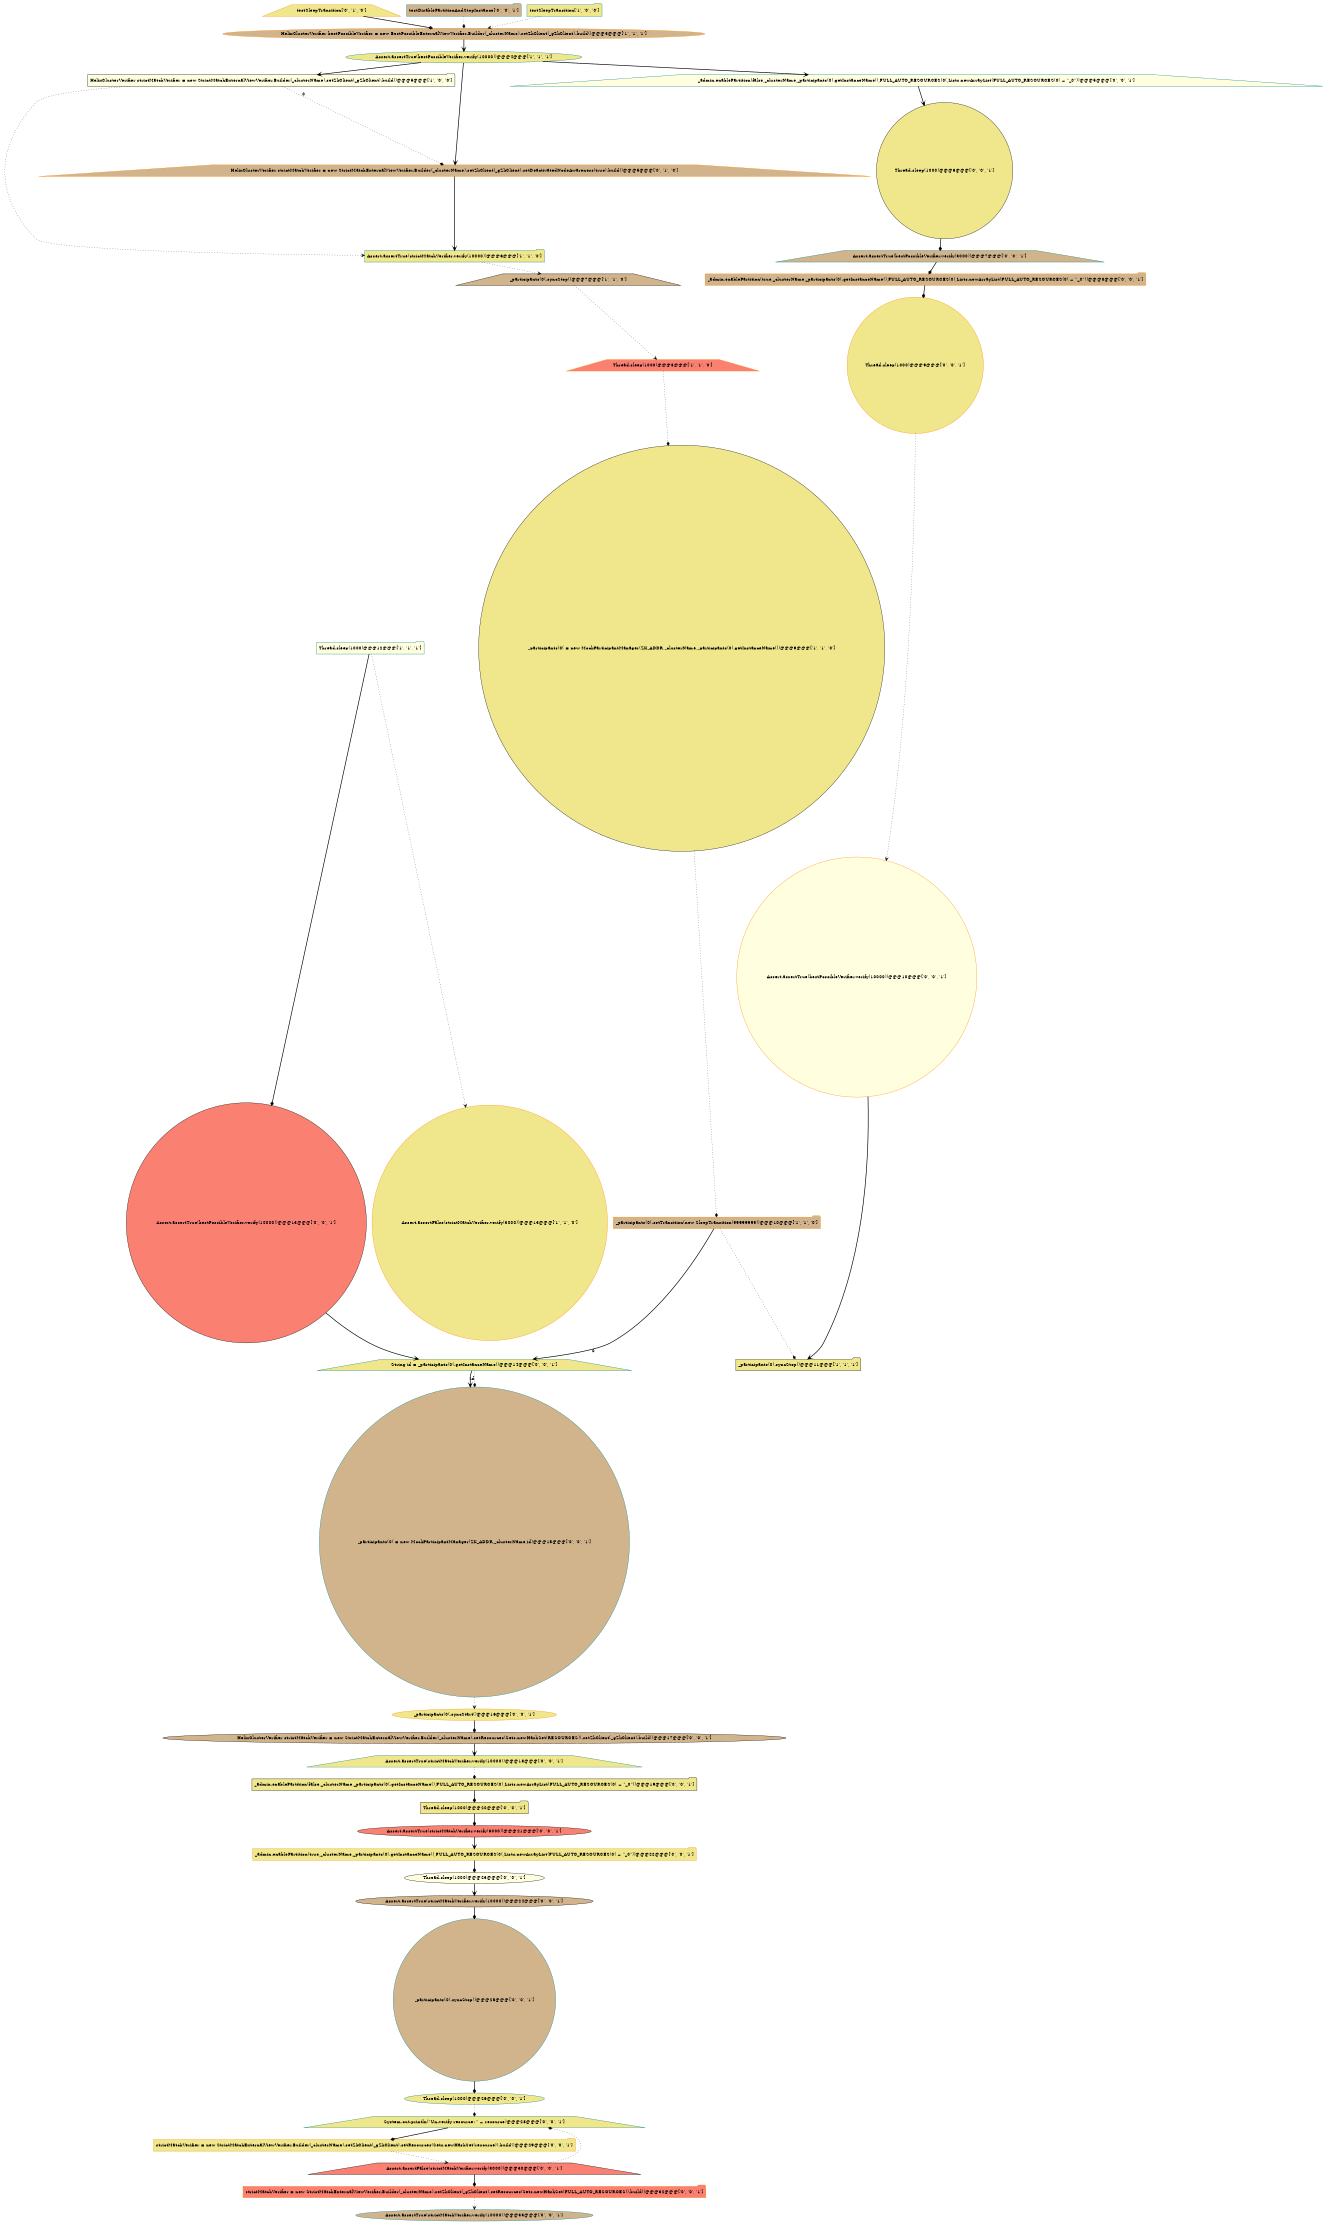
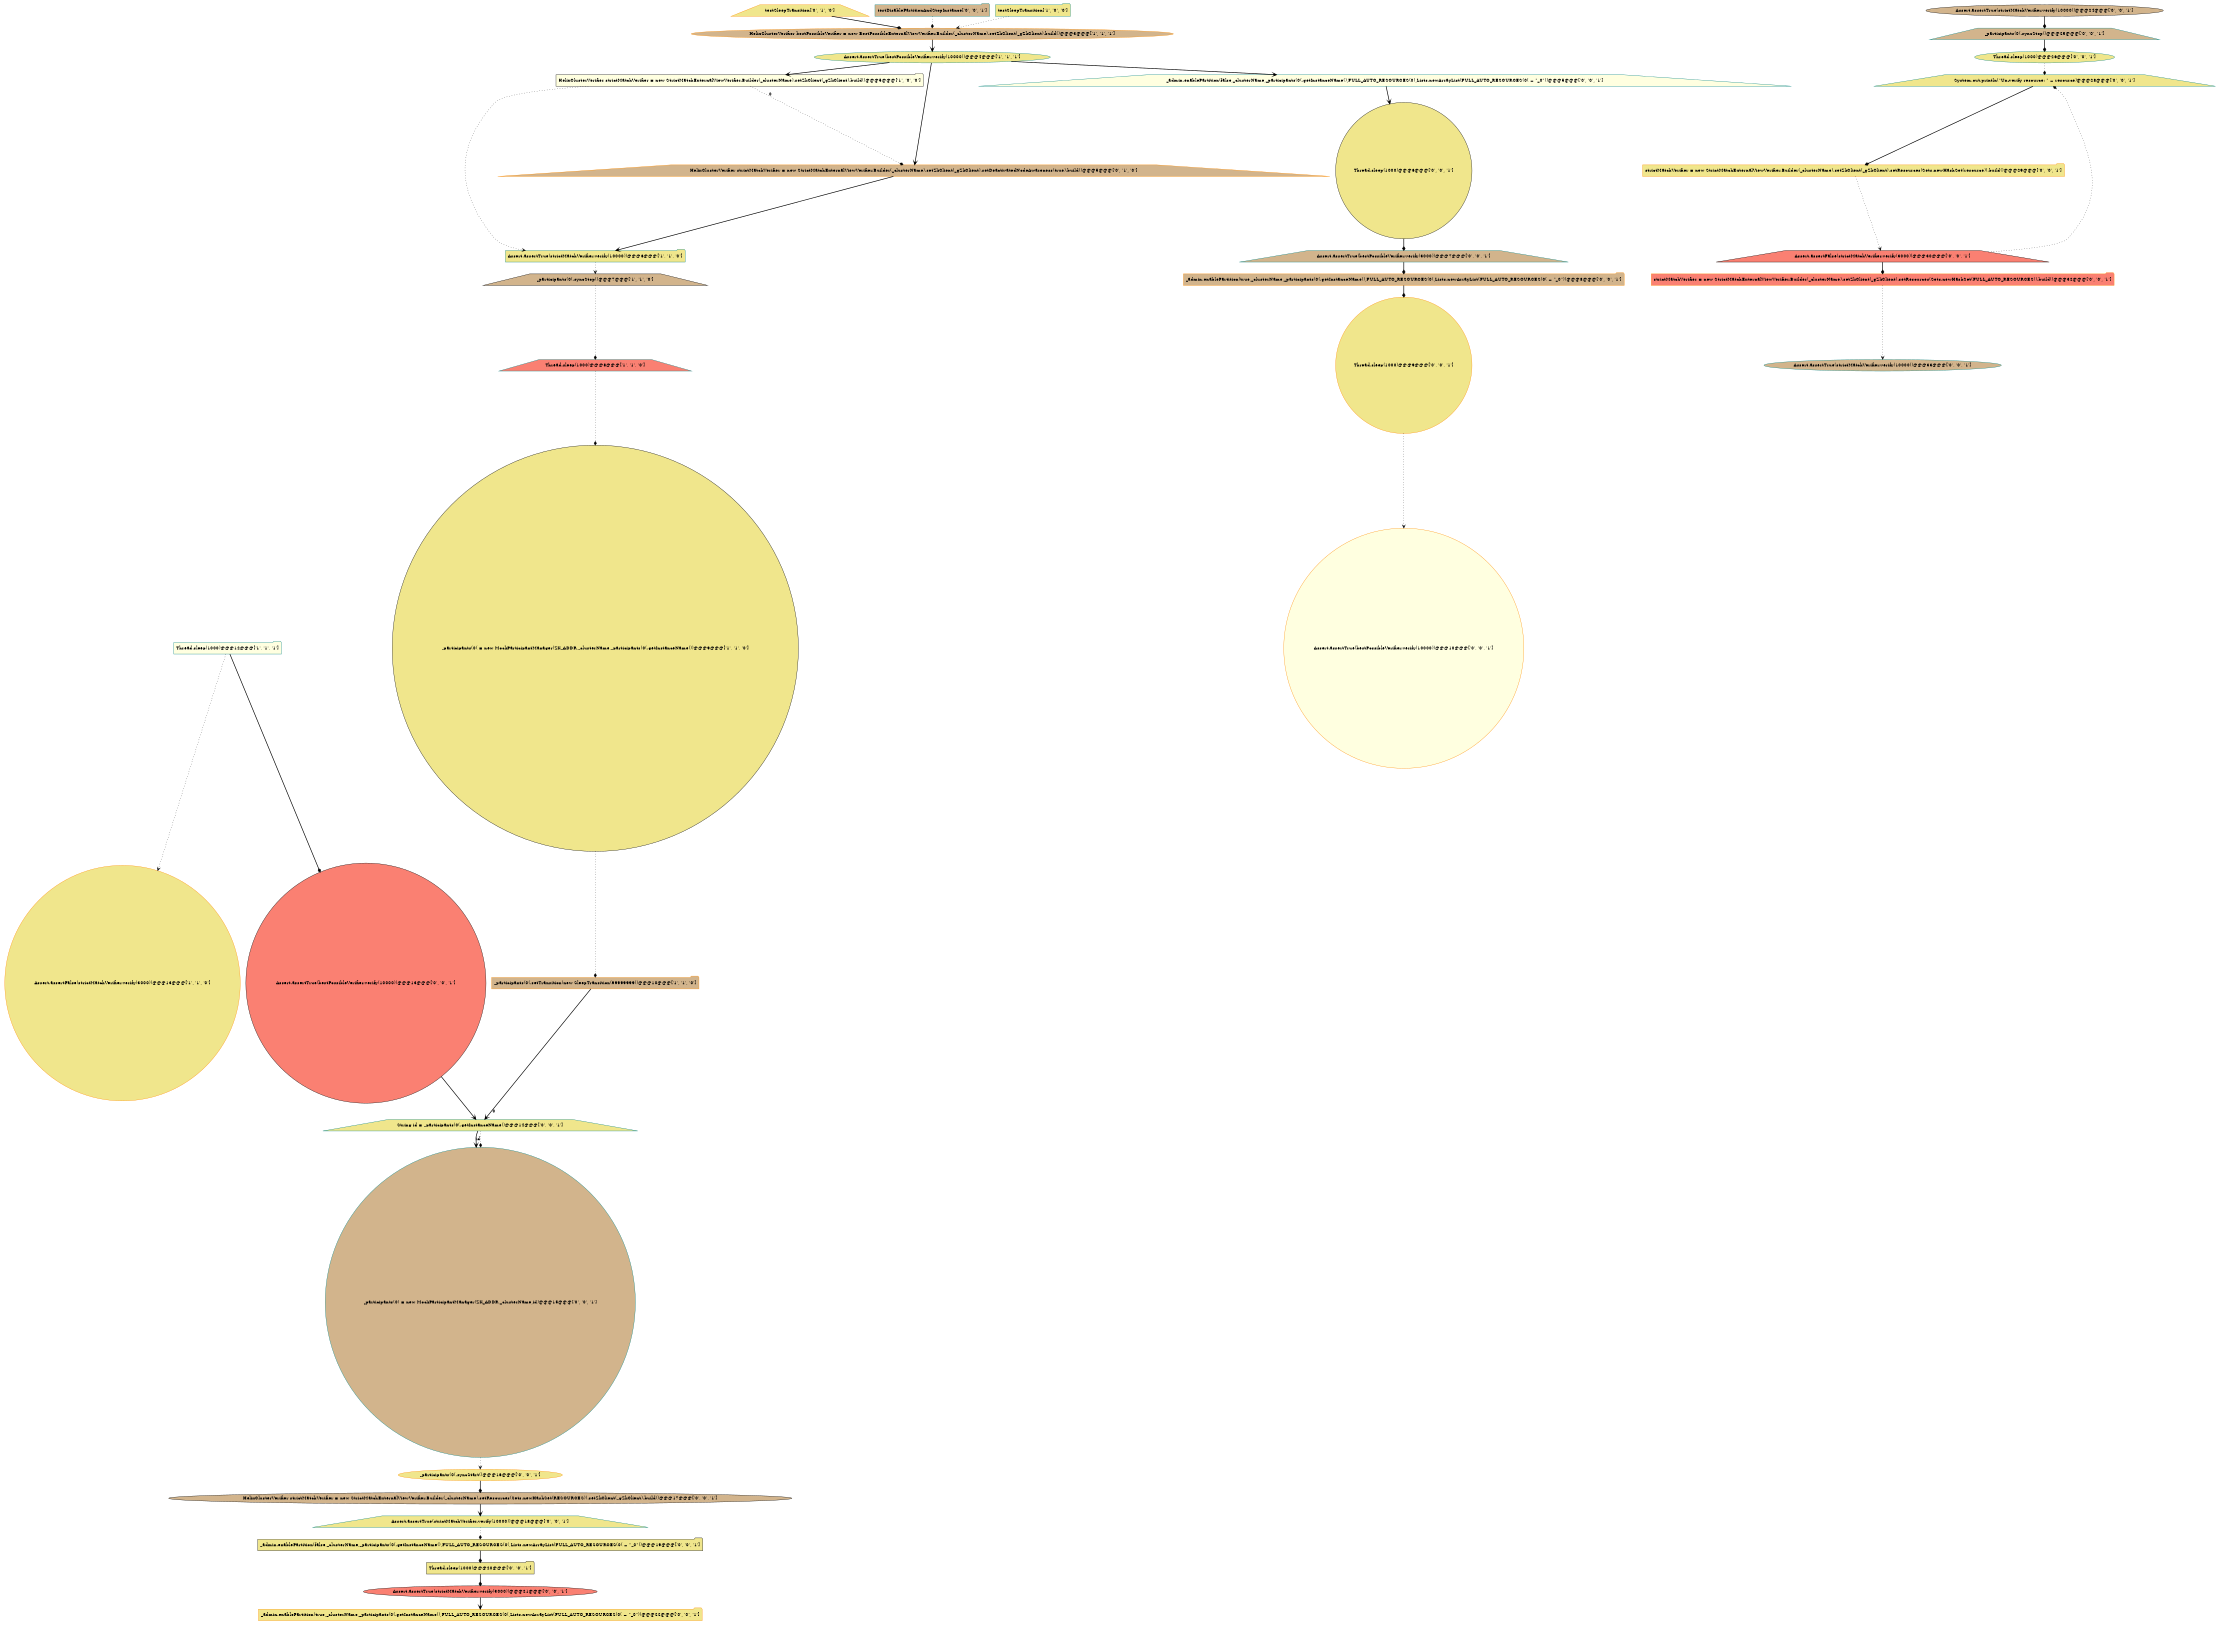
(614, 321) -> (595, 321)
(663, 365) -> (595, 365)
(798, 1365) -> none
(474, 1878) -> none
(474, 2000) -> (2045, 34)
